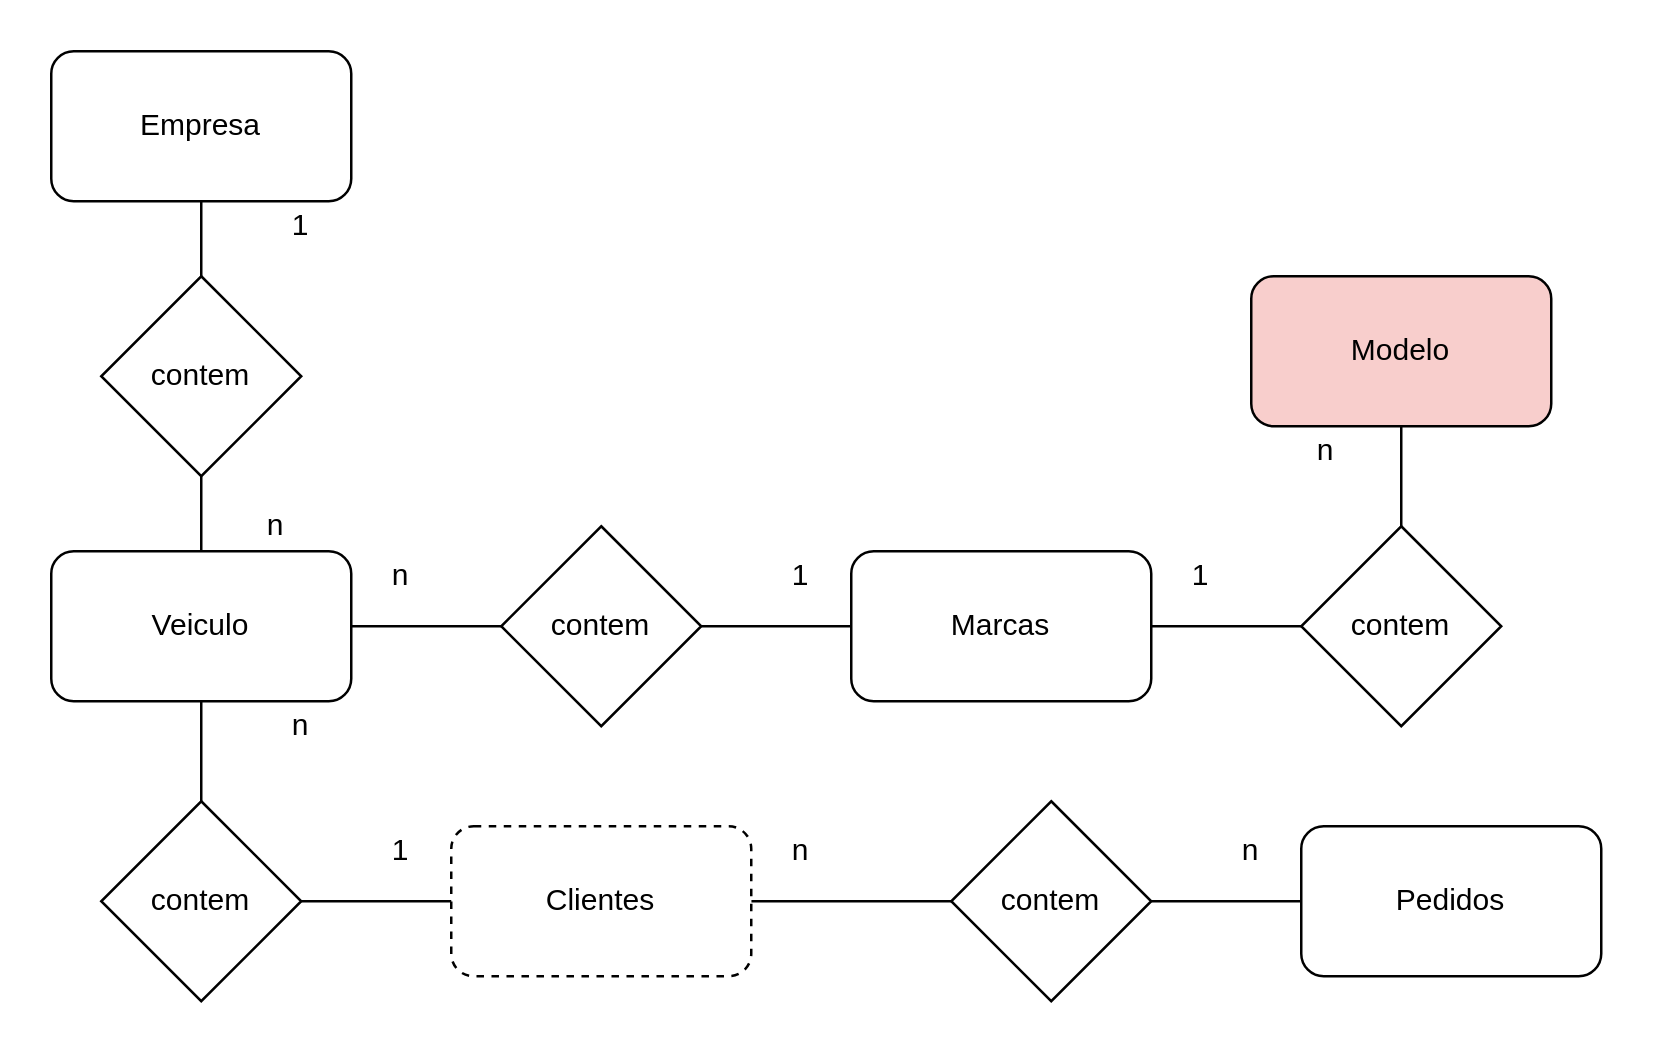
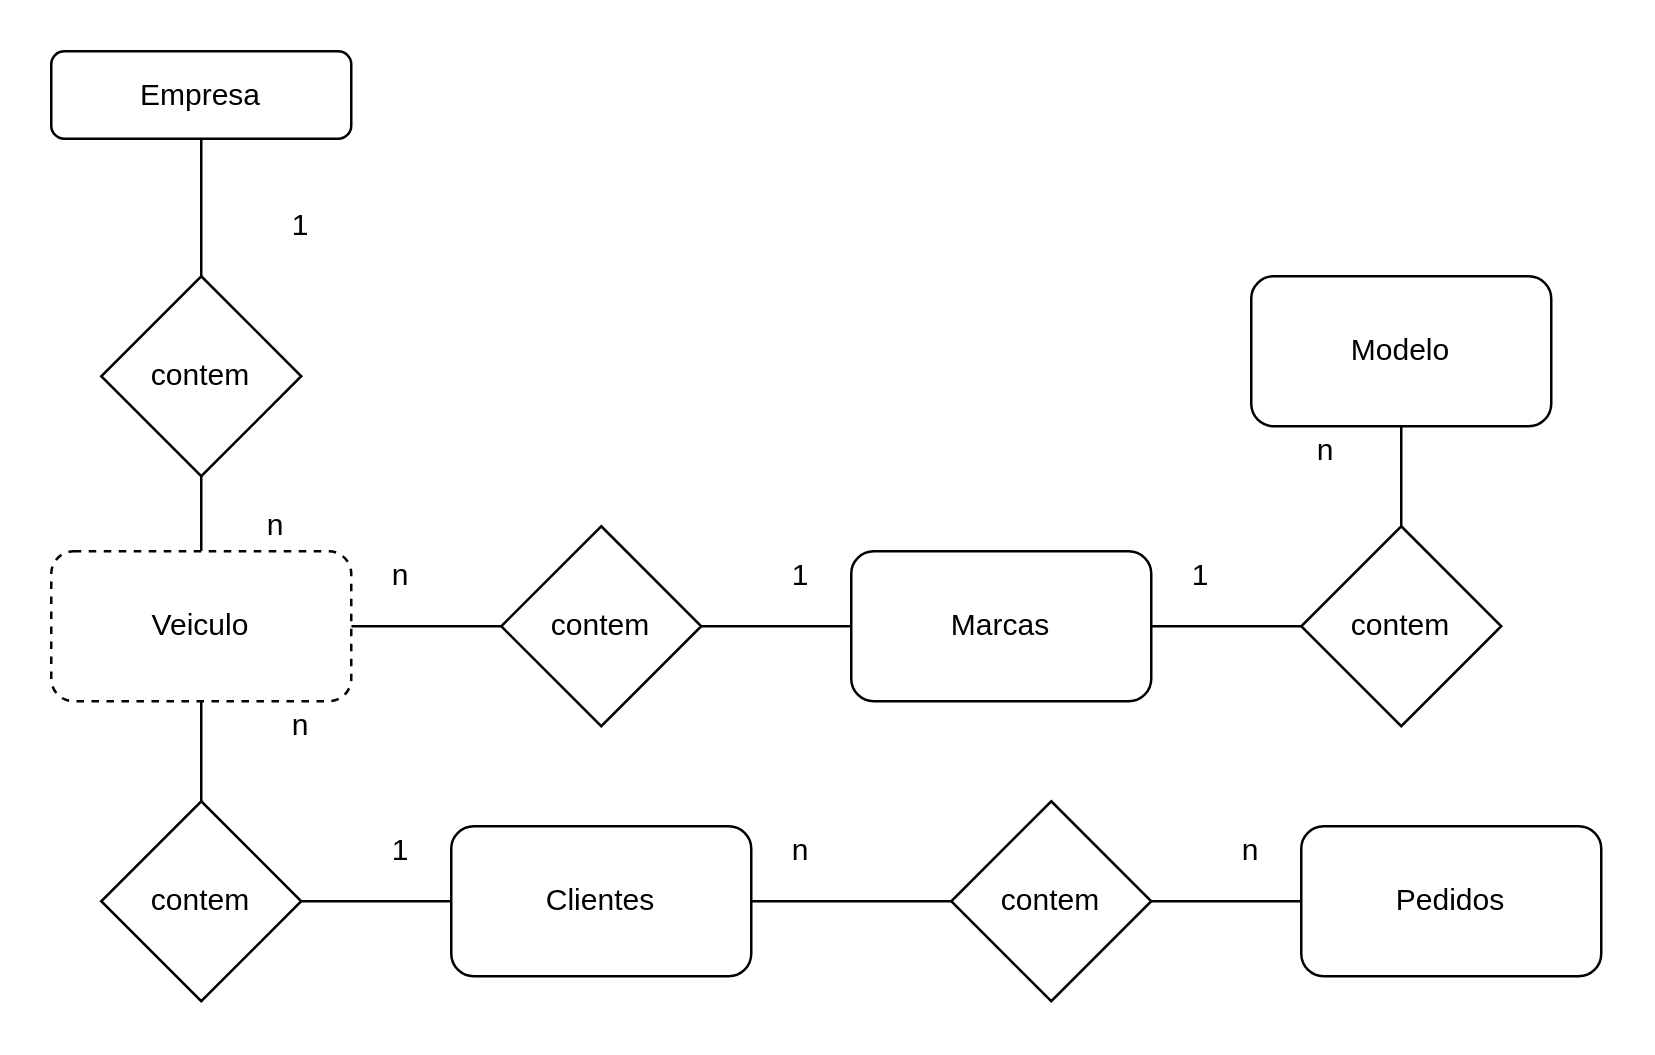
(201, 126) -> (201, 95)
(1401, 351) -> (1401, 351)
(201, 626) -> (201, 626)
(601, 901) -> (601, 901)
